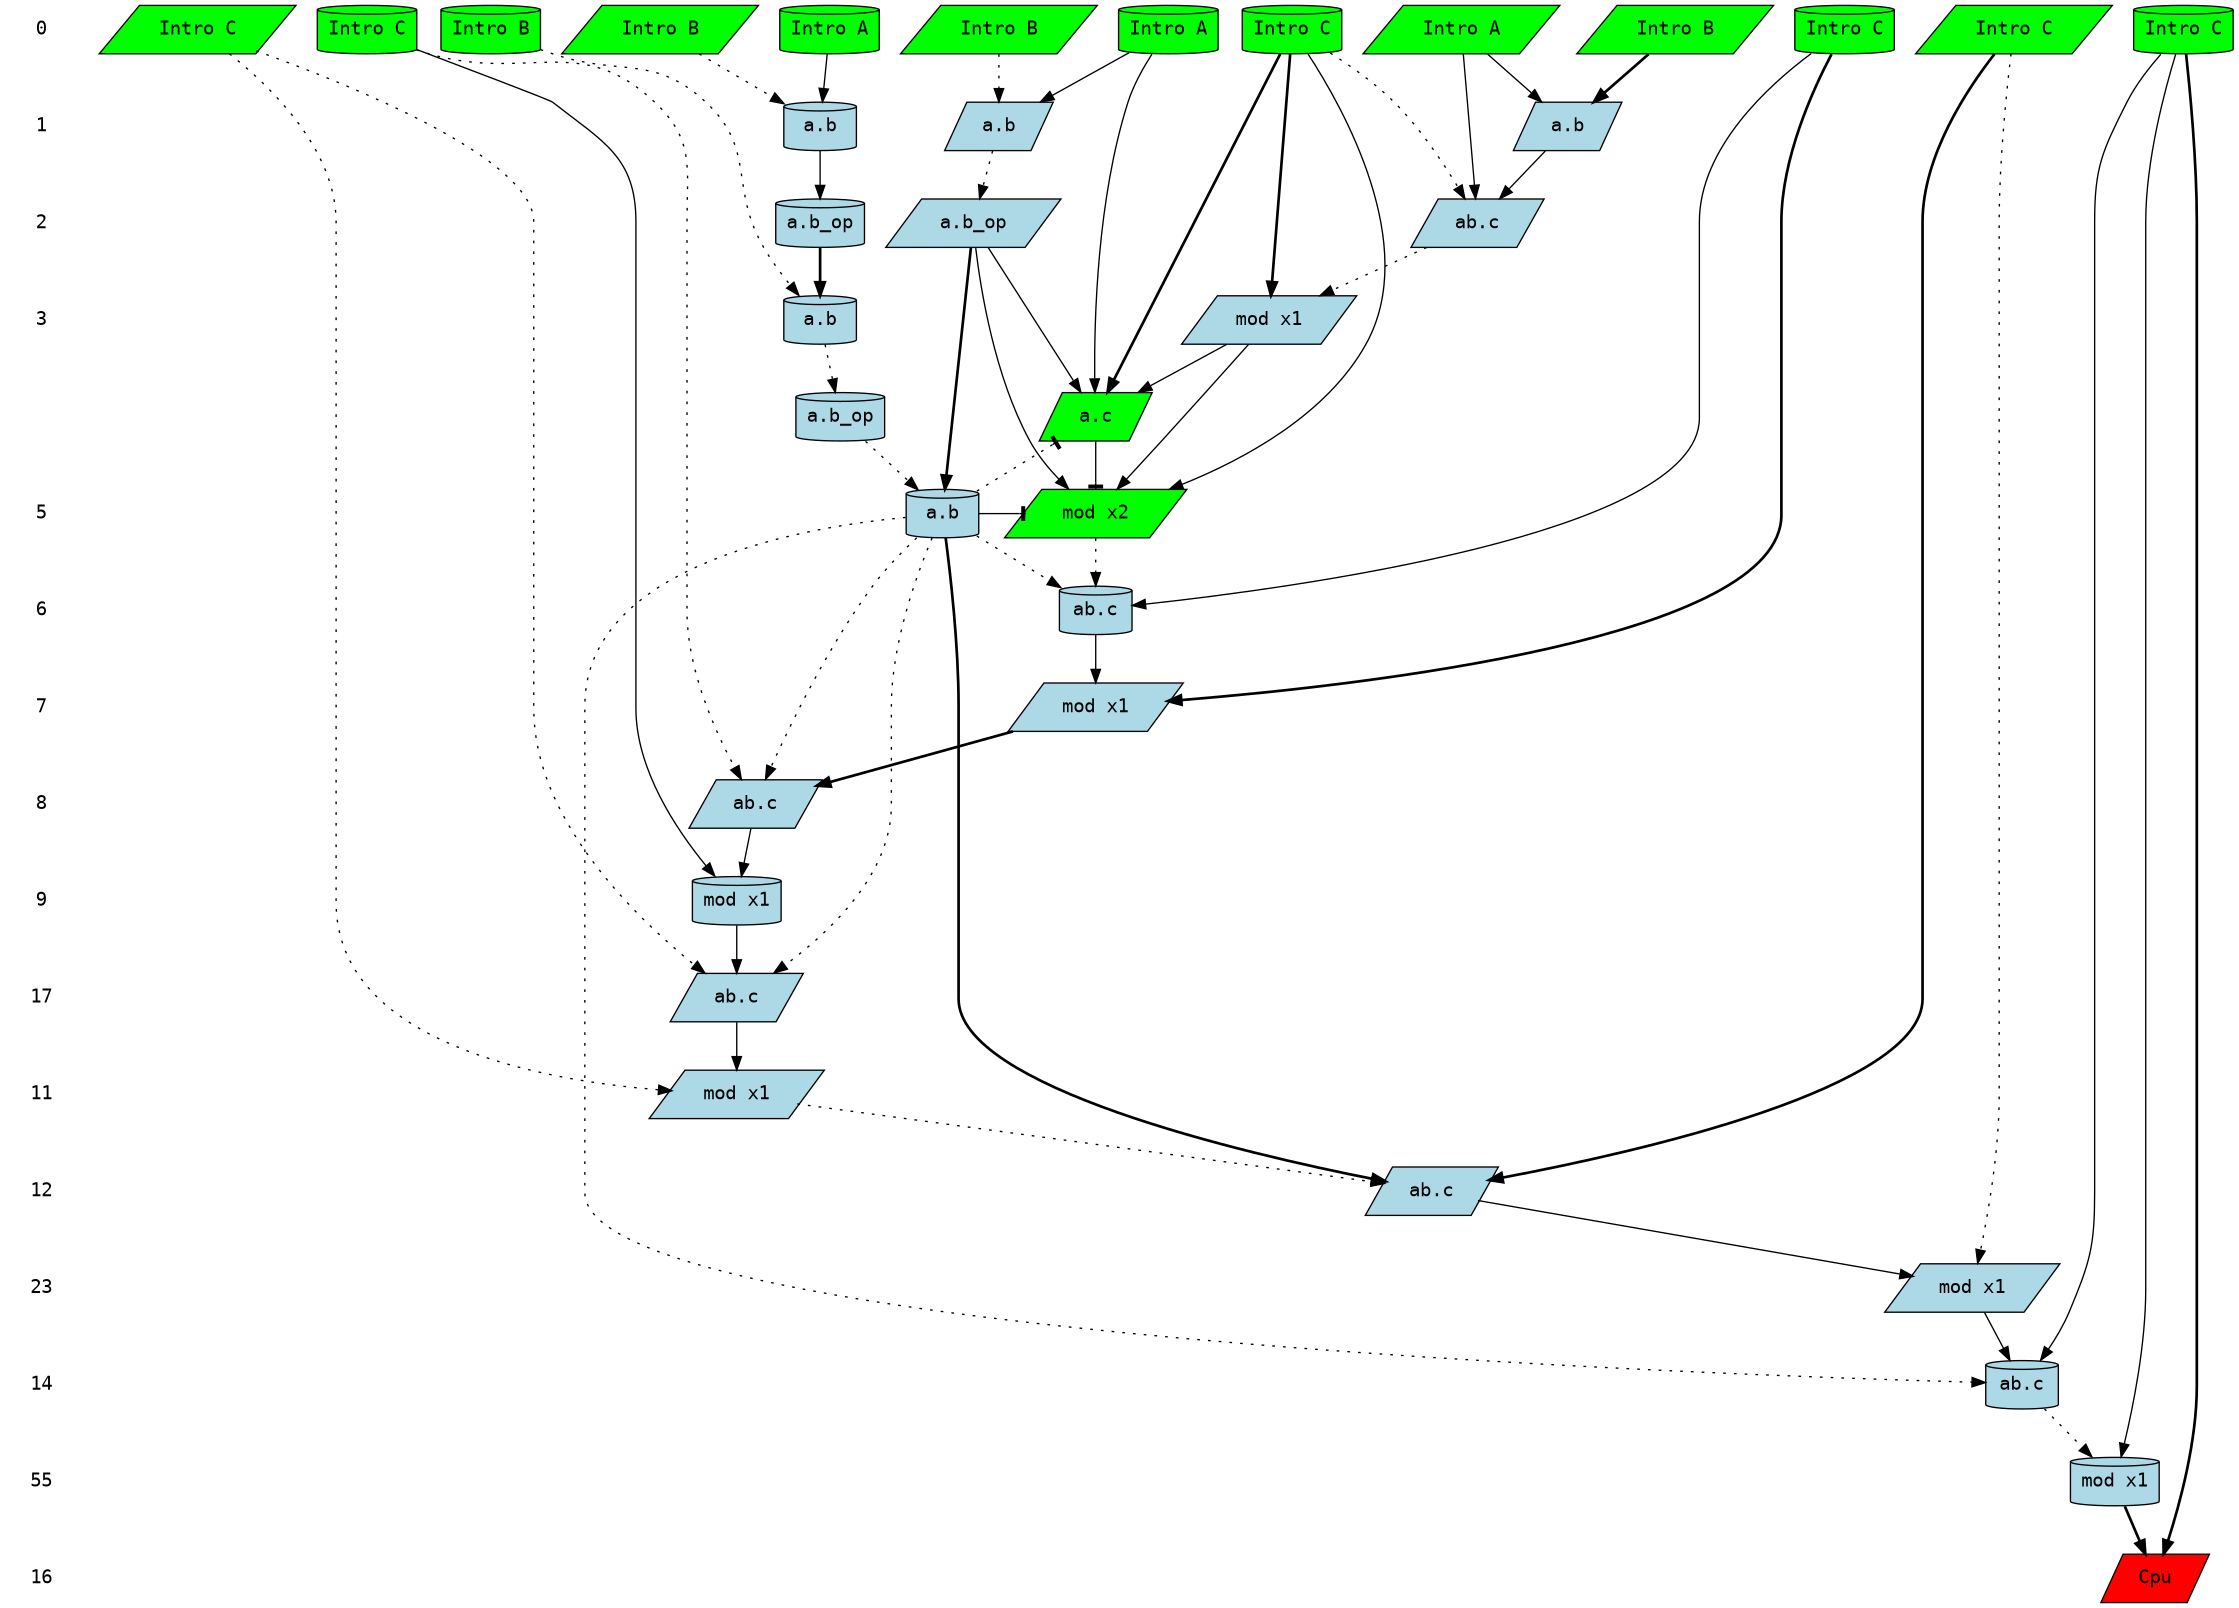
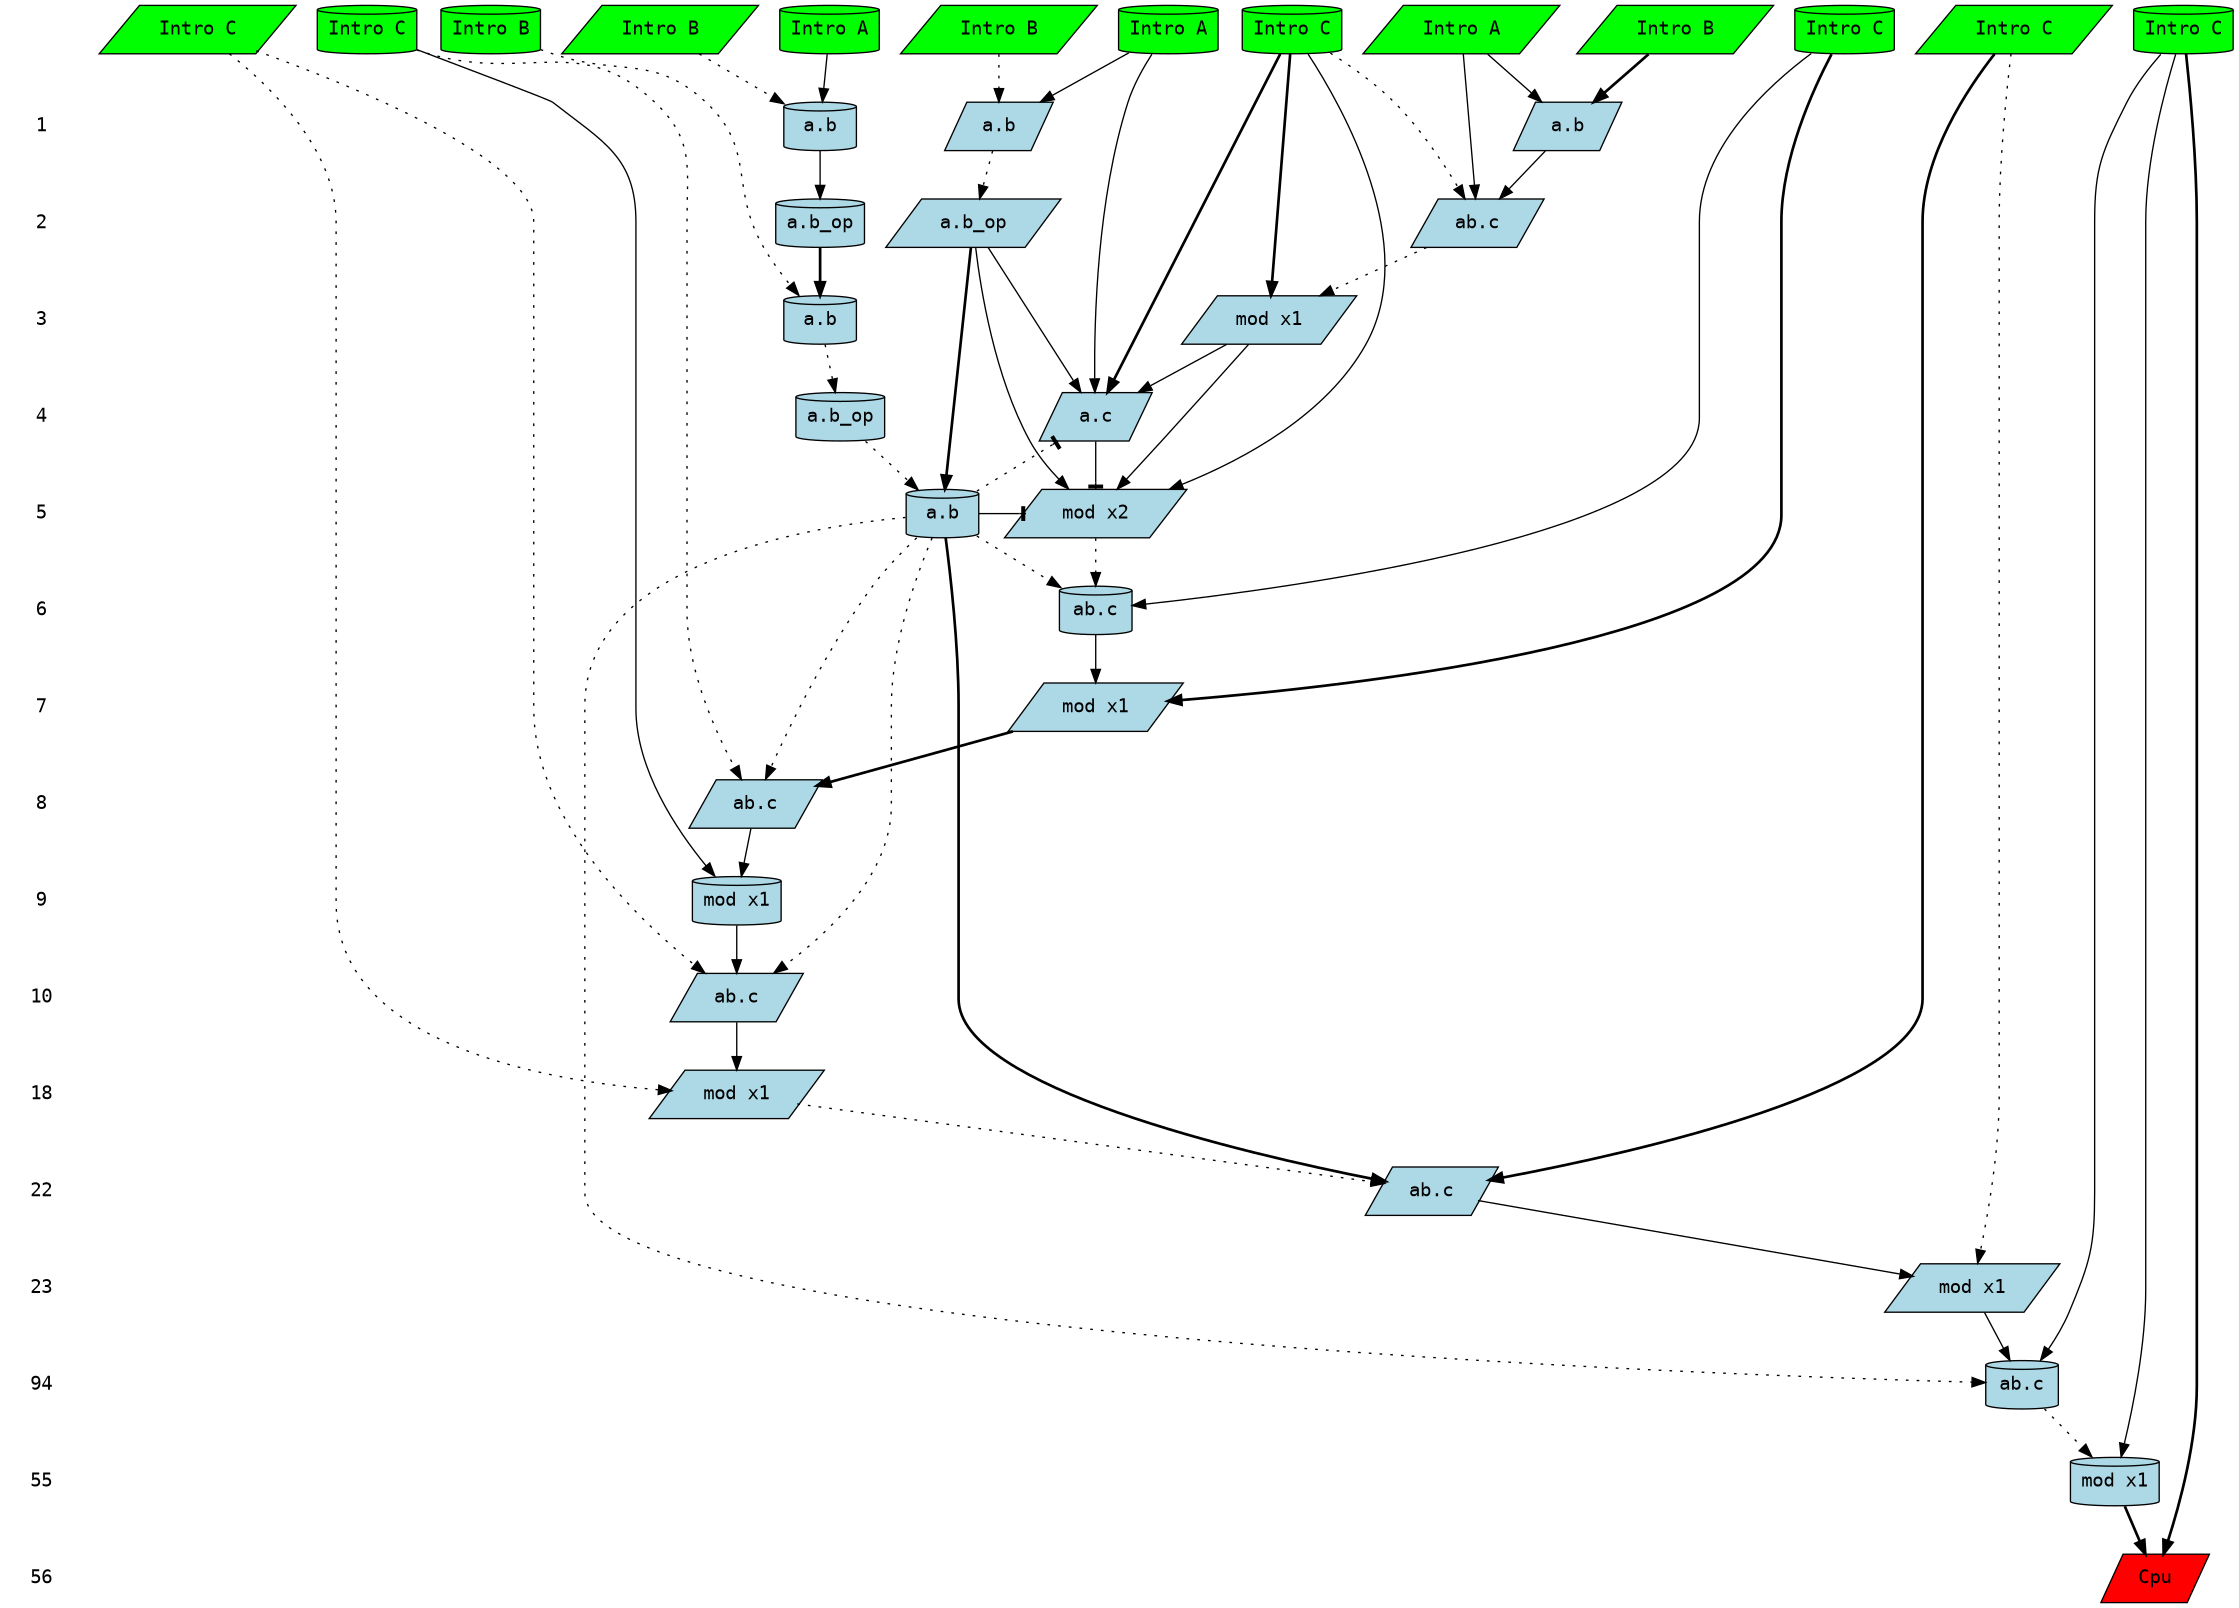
(42, 30) -> none
none -> (42, 417)
(1096, 417) -> (1096, 417)
(1096, 514) -> (1096, 514)
(42, 998) -> (42, 998)
(42, 1094) -> (42, 1094)
(42, 1191) -> (42, 1191)
(42, 1385) -> (42, 1385)
(42, 1578) -> (42, 1578)
